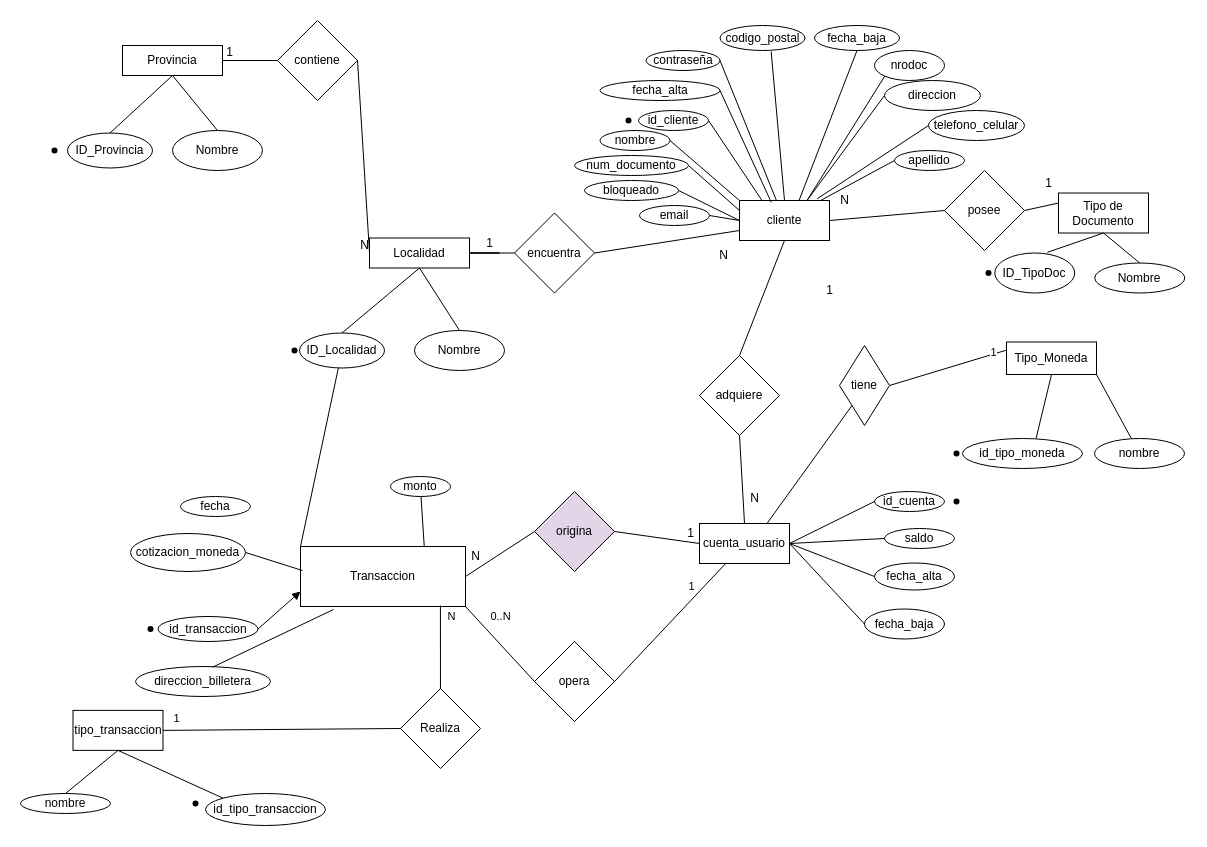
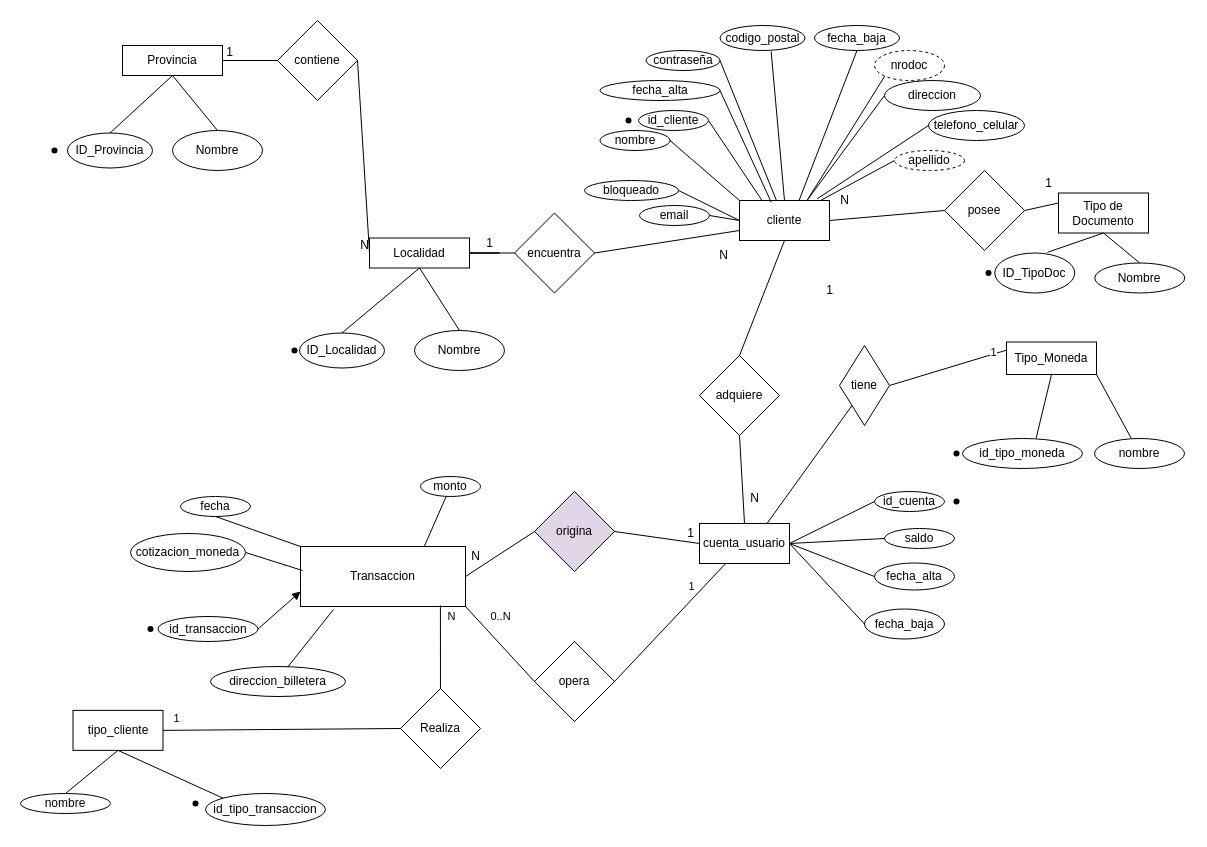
(910, 66) -> (910, 66)
(930, 161) -> (930, 161)
(632, 166) -> none
(714, 188) -> none
(319, 457) -> (258, 532)
(421, 487) -> (451, 487)
(203, 682) -> (278, 682)
(119, 731) -> (119, 731)
